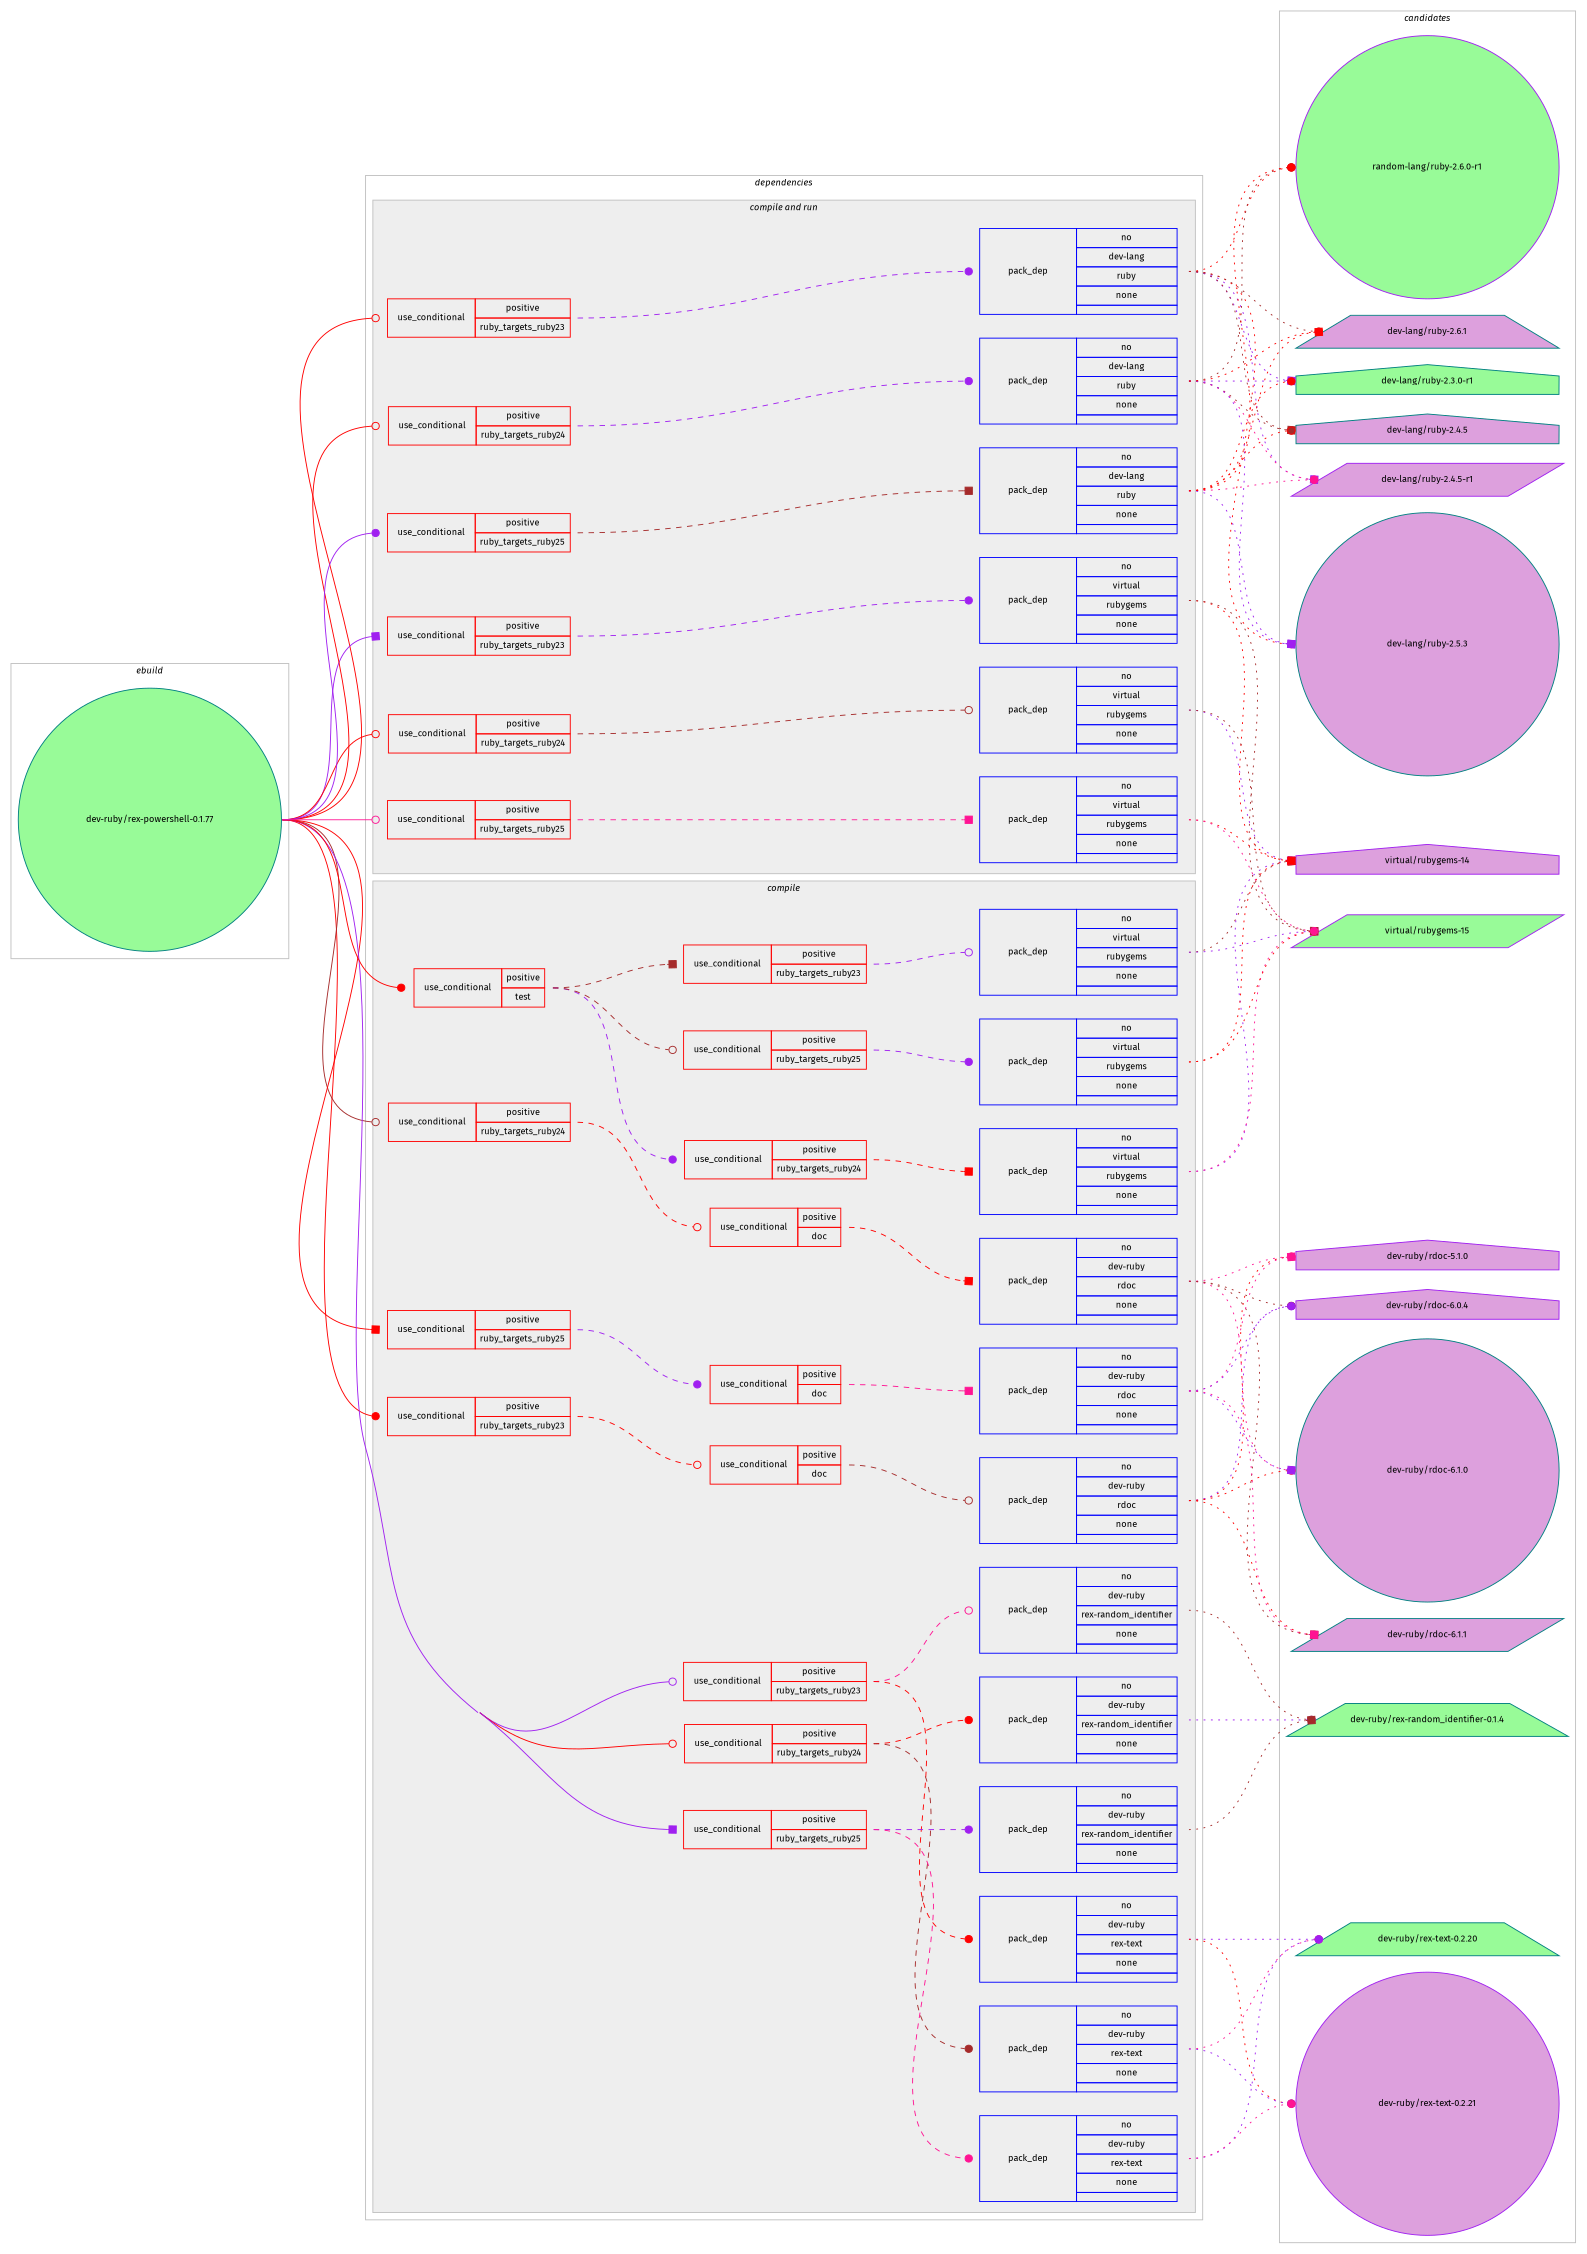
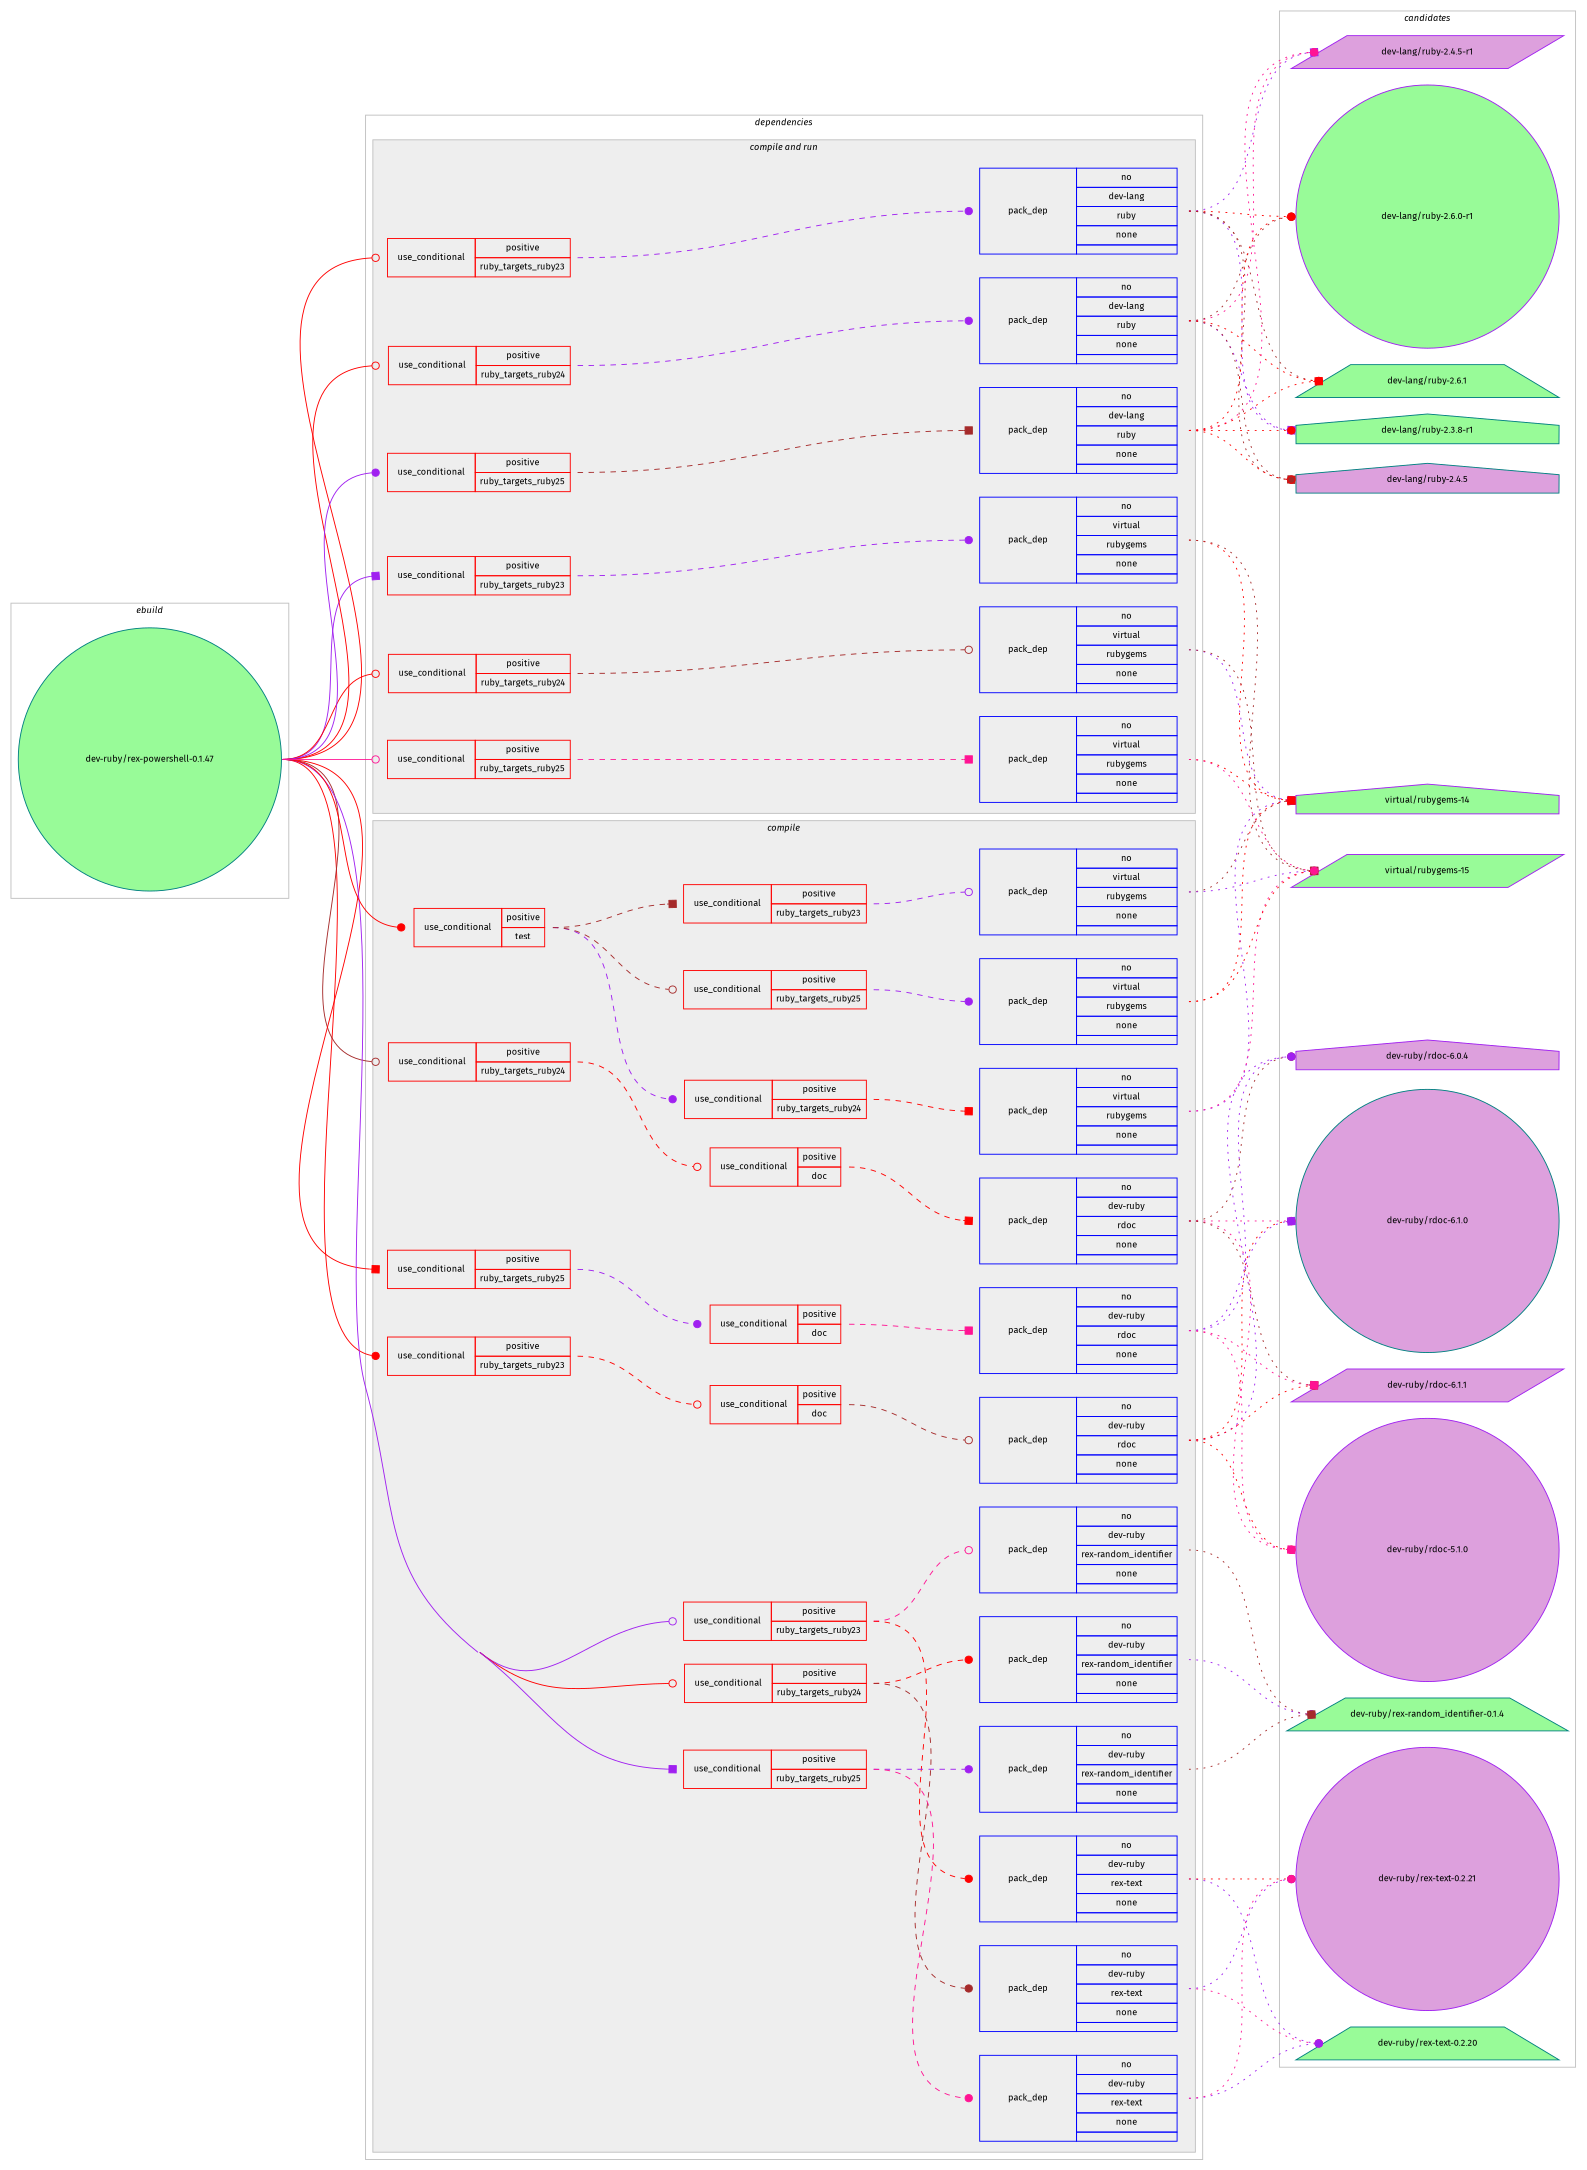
(1427, 167) -> (1427, 217)
(1427, 332) -> (1427, 381)
(1427, 381) -> (1427, 430)
(1427, 644) -> none
(150, 820) -> (150, 759)
(1427, 861) -> (1427, 801)
(1427, 1257) -> (1427, 1550)
(1427, 1635) -> (1427, 1385)
